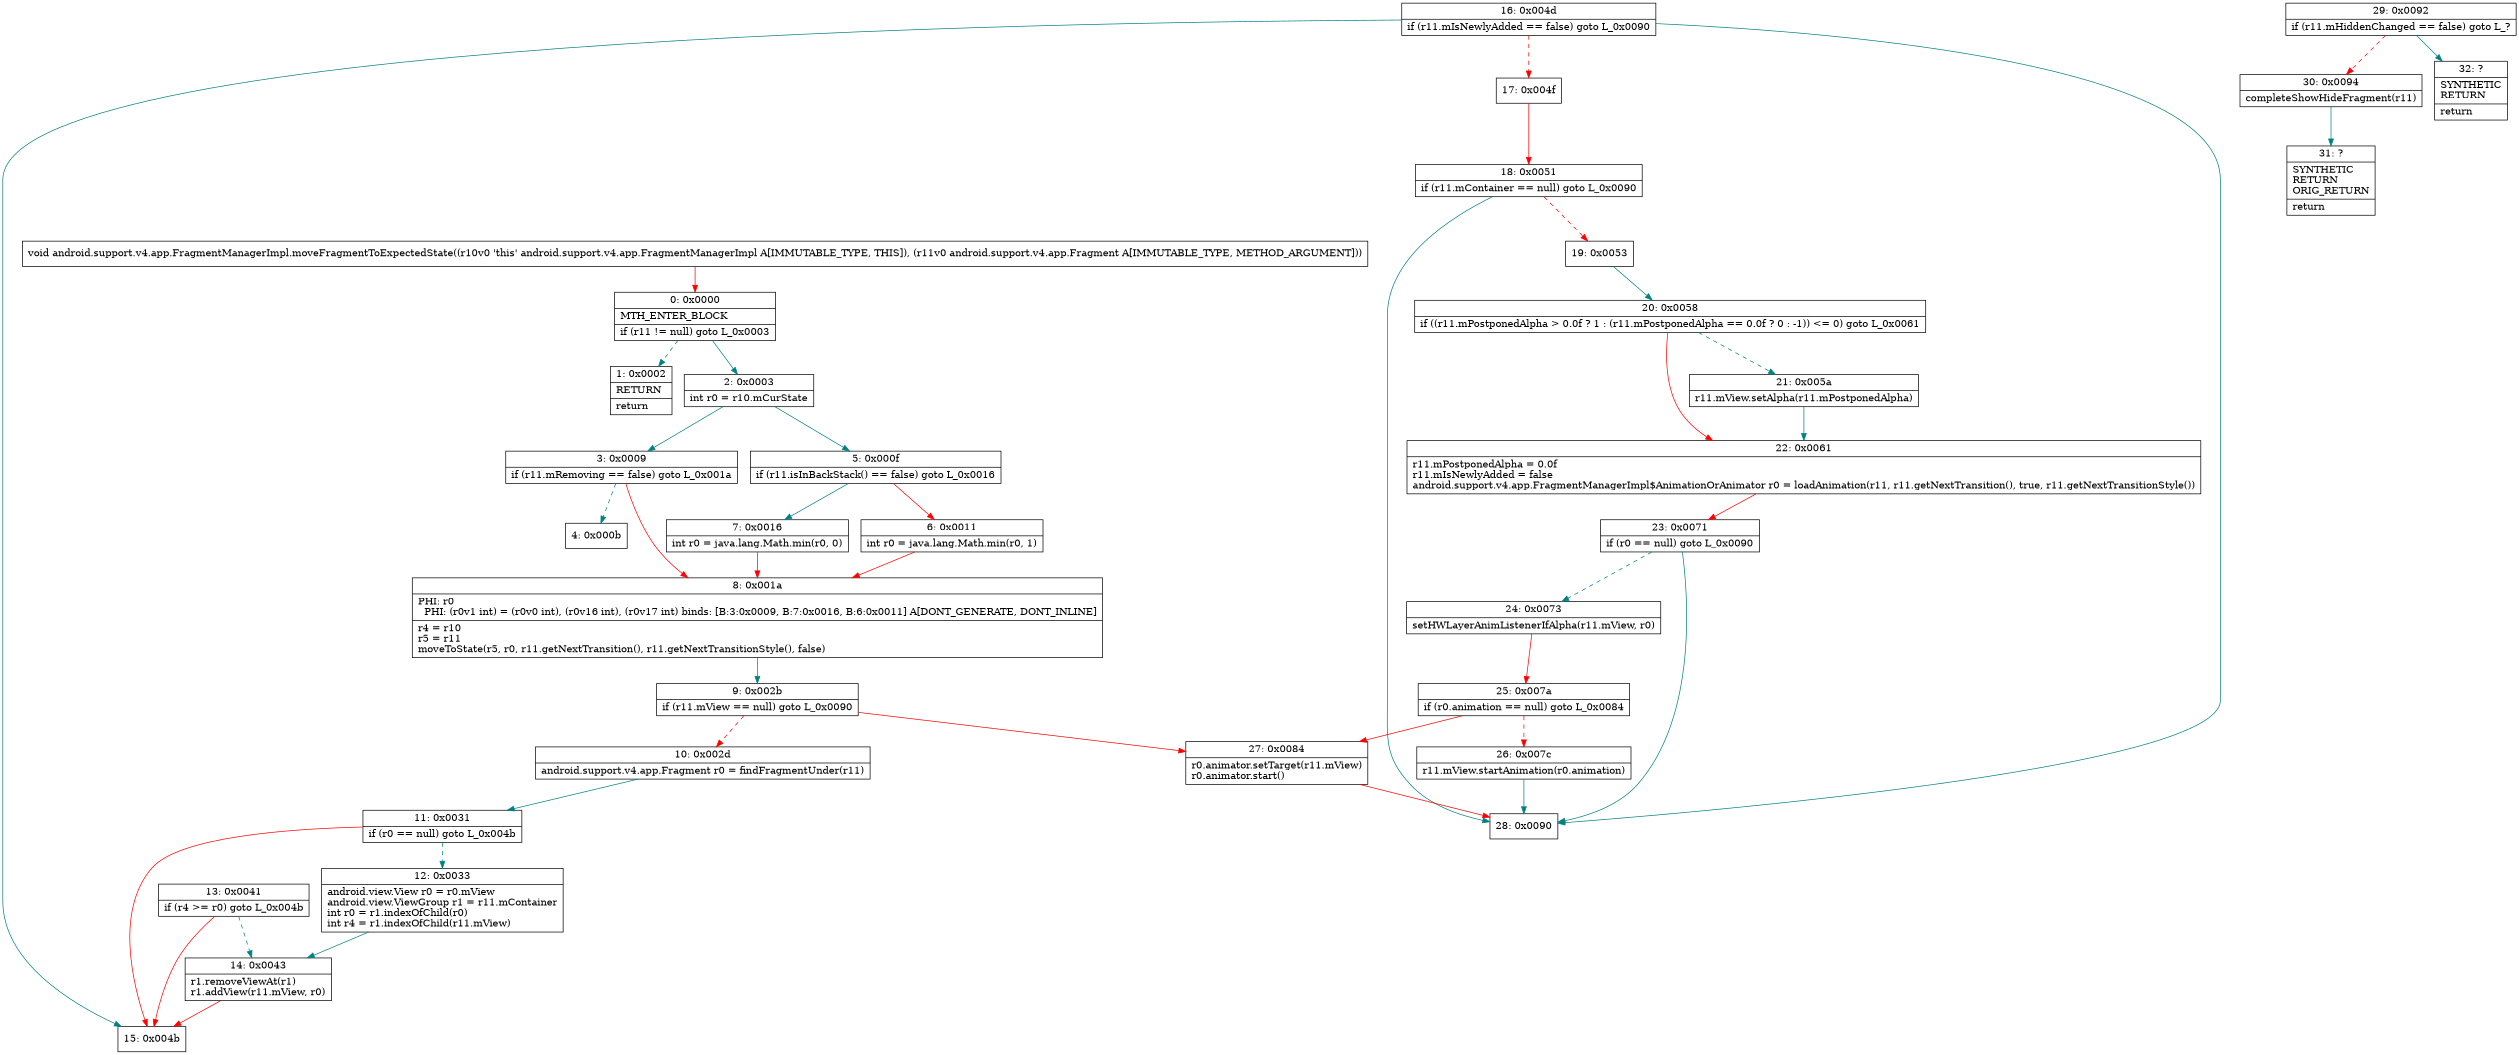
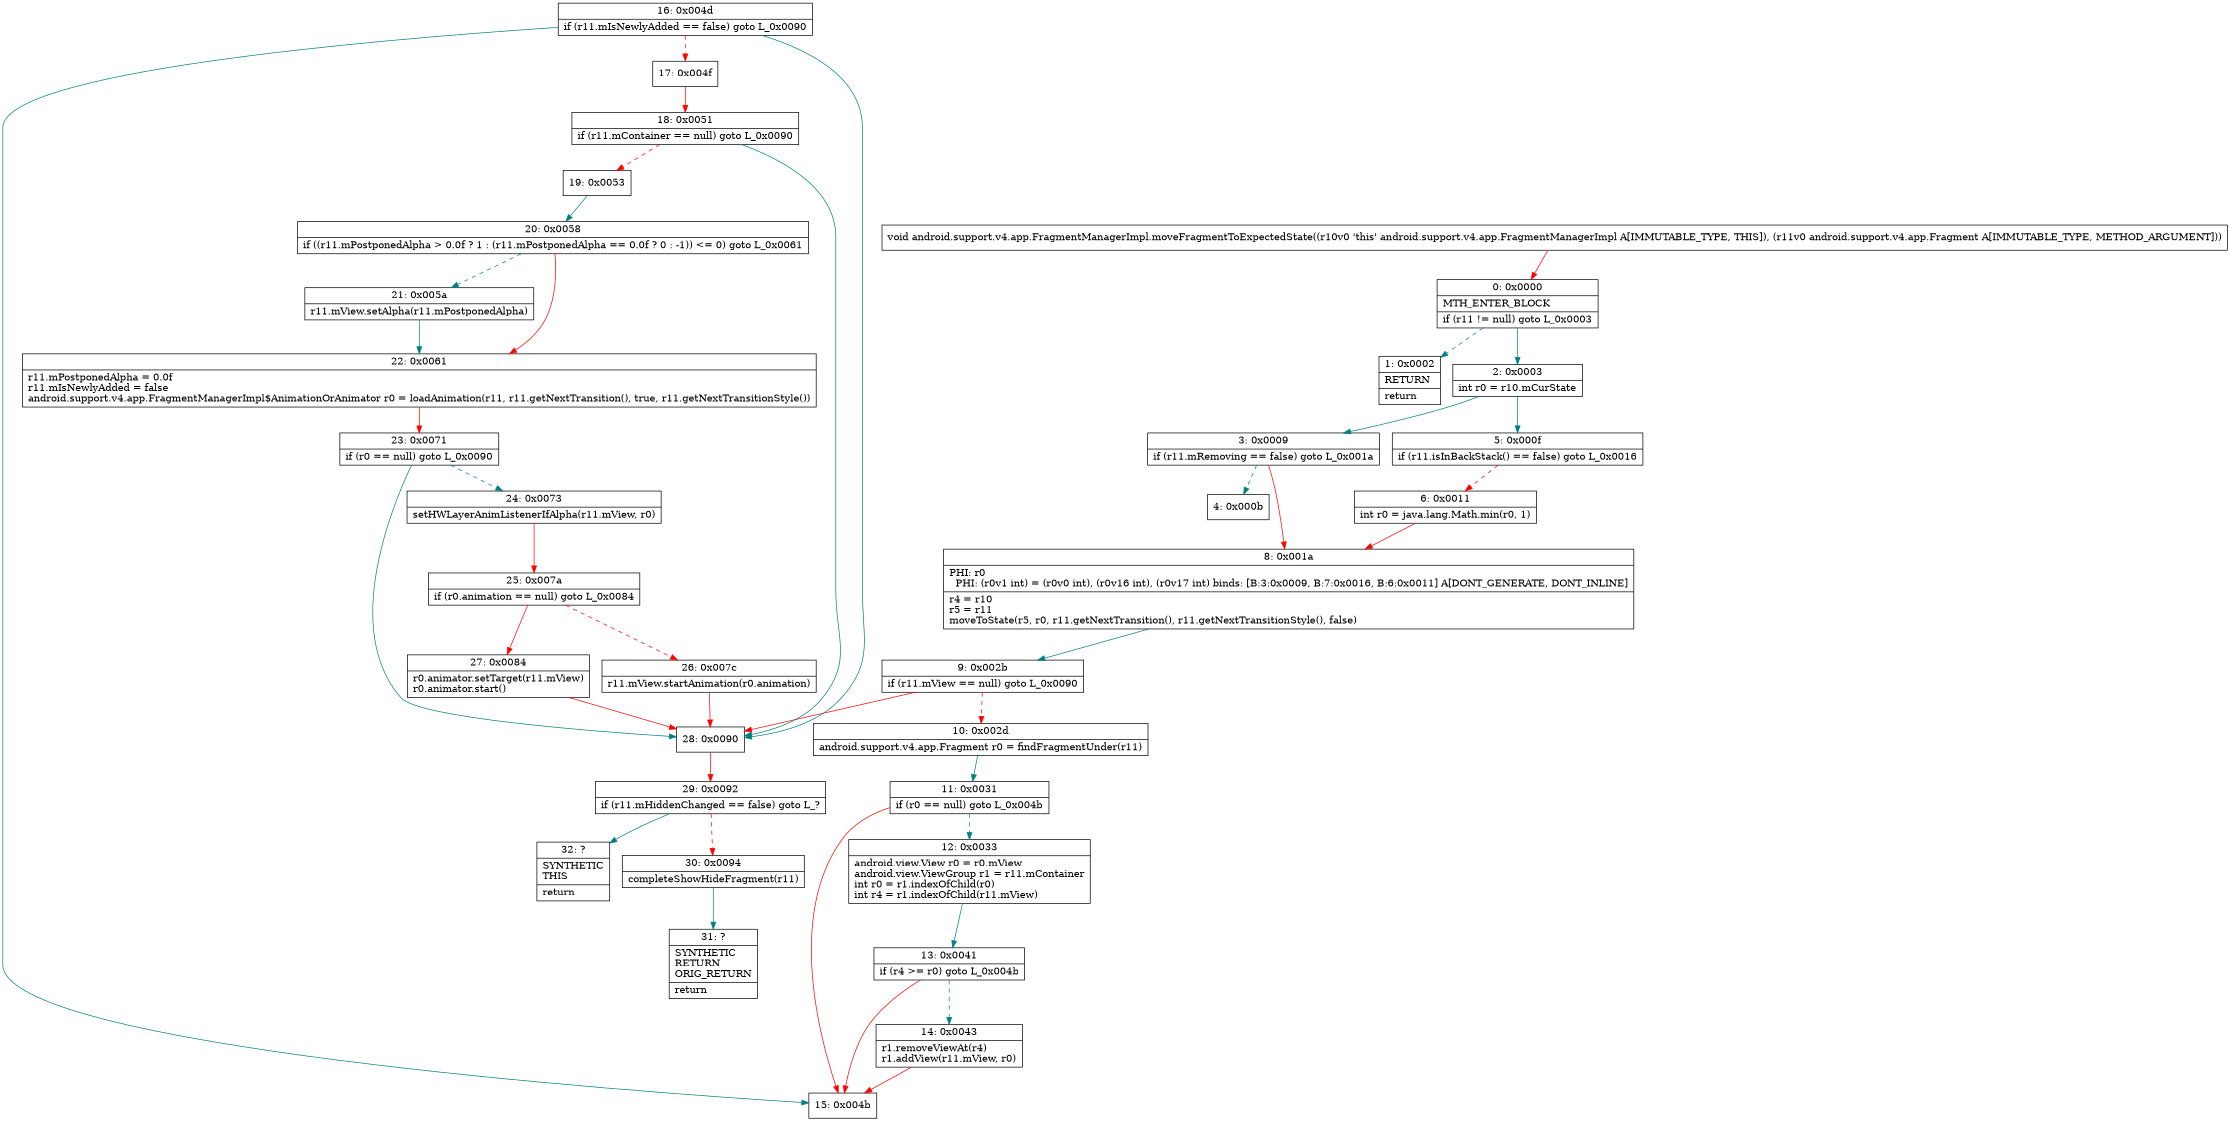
(2463, 96) -> (555, 876)
(911, 499) -> (1484, 476)
(757, 536) -> none
(1019, 732) -> (837, 710)
none -> (710, 763)
(1524, 793) -> (710, 706)
(341, 944) -> (958, 922)
(244, 982) -> (934, 1048)
